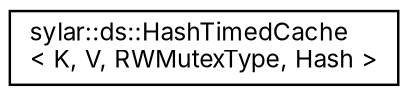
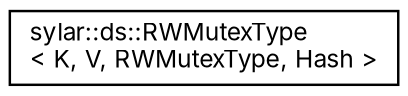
(204, 48) -> (204, 48)
